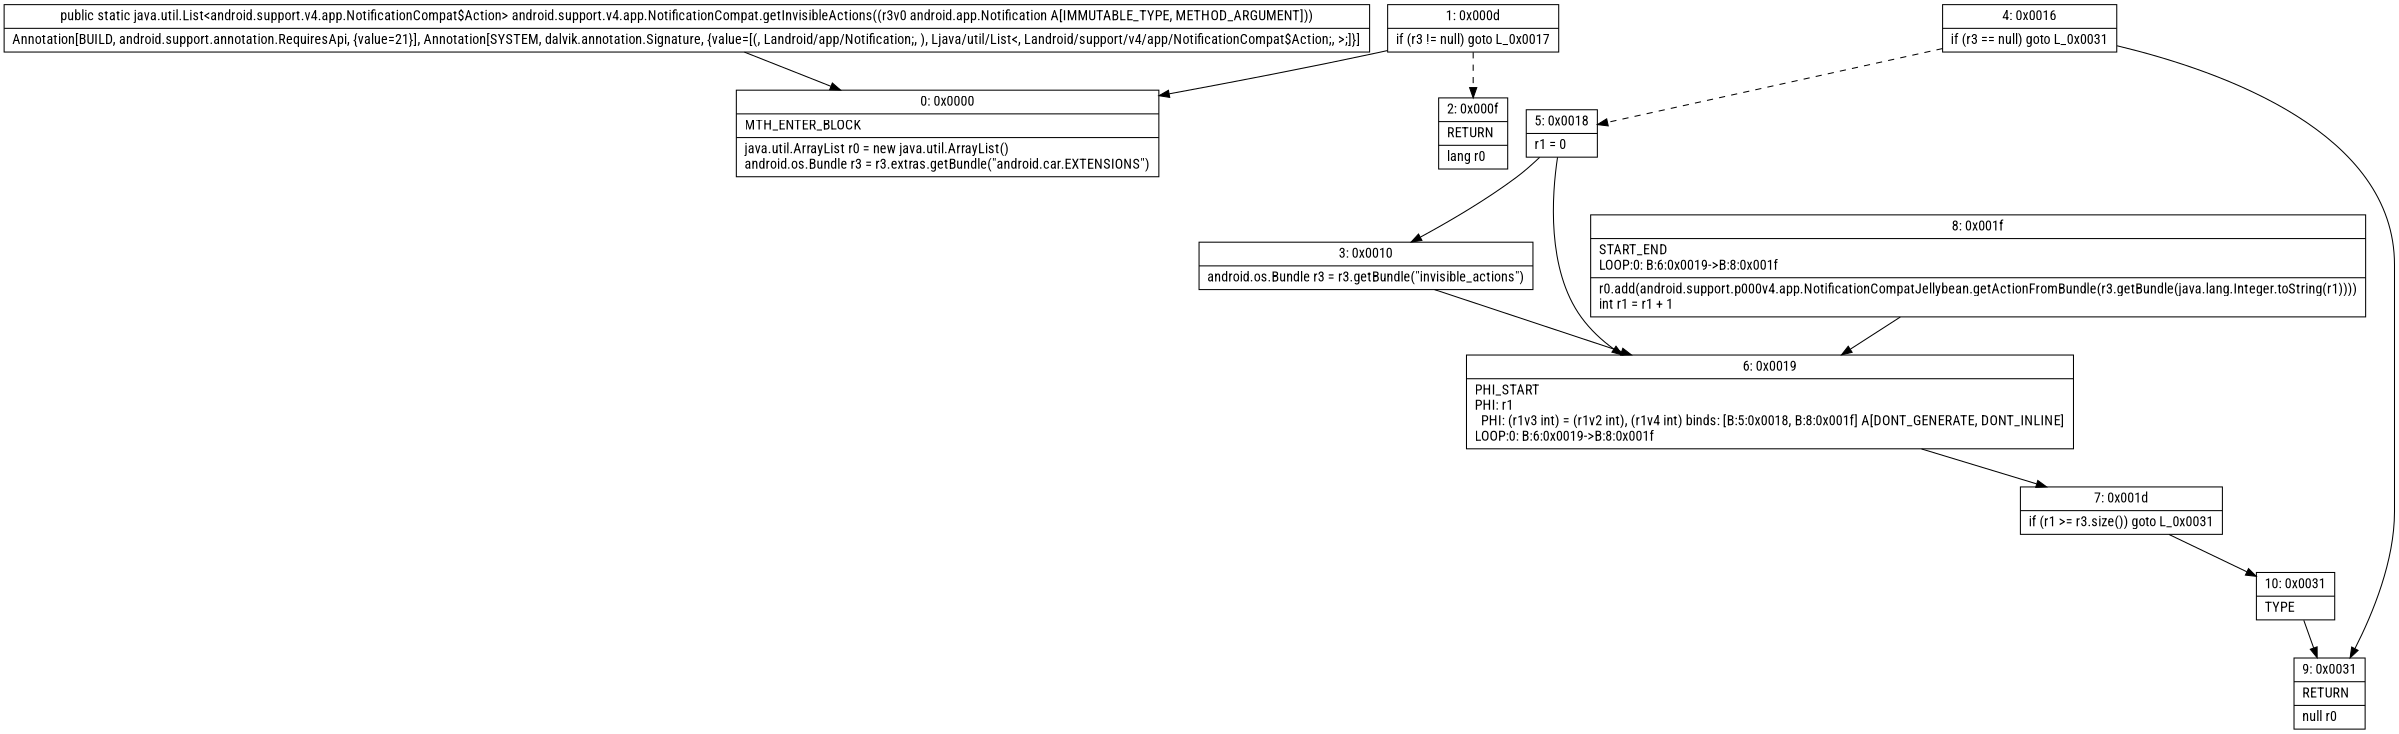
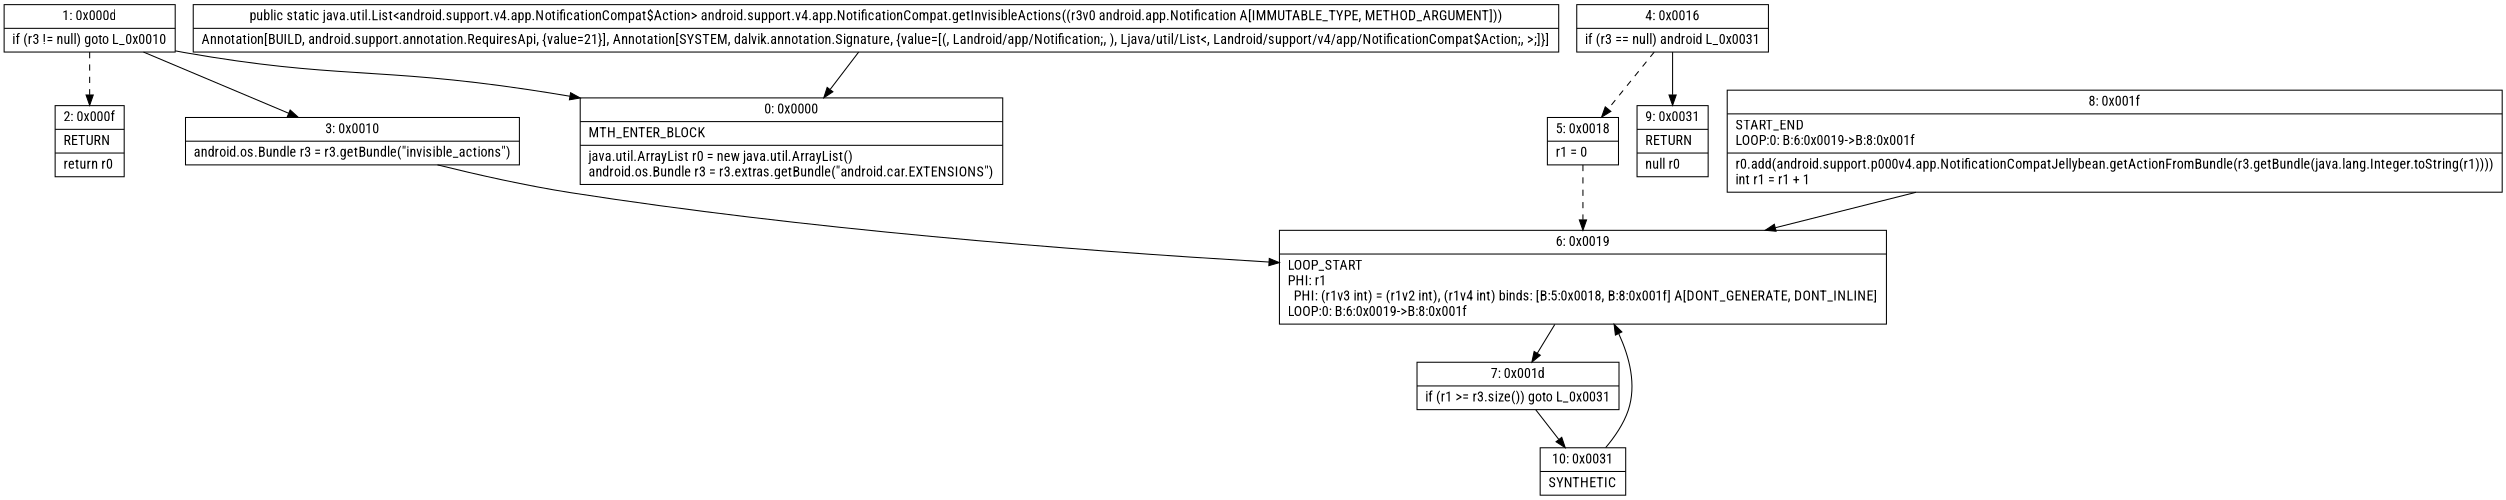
(1473, 40) -> (90, 40)
(2030, 40) -> (1673, 40)
(1466, 157) -> (89, 164)
(1482, 201) -> (216, 83)
(1559, 262) -> (1583, 192)
(1508, 390) -> (1325, 265)
(2280, 608) -> (1583, 483)
(2309, 634) -> (1632, 393)
